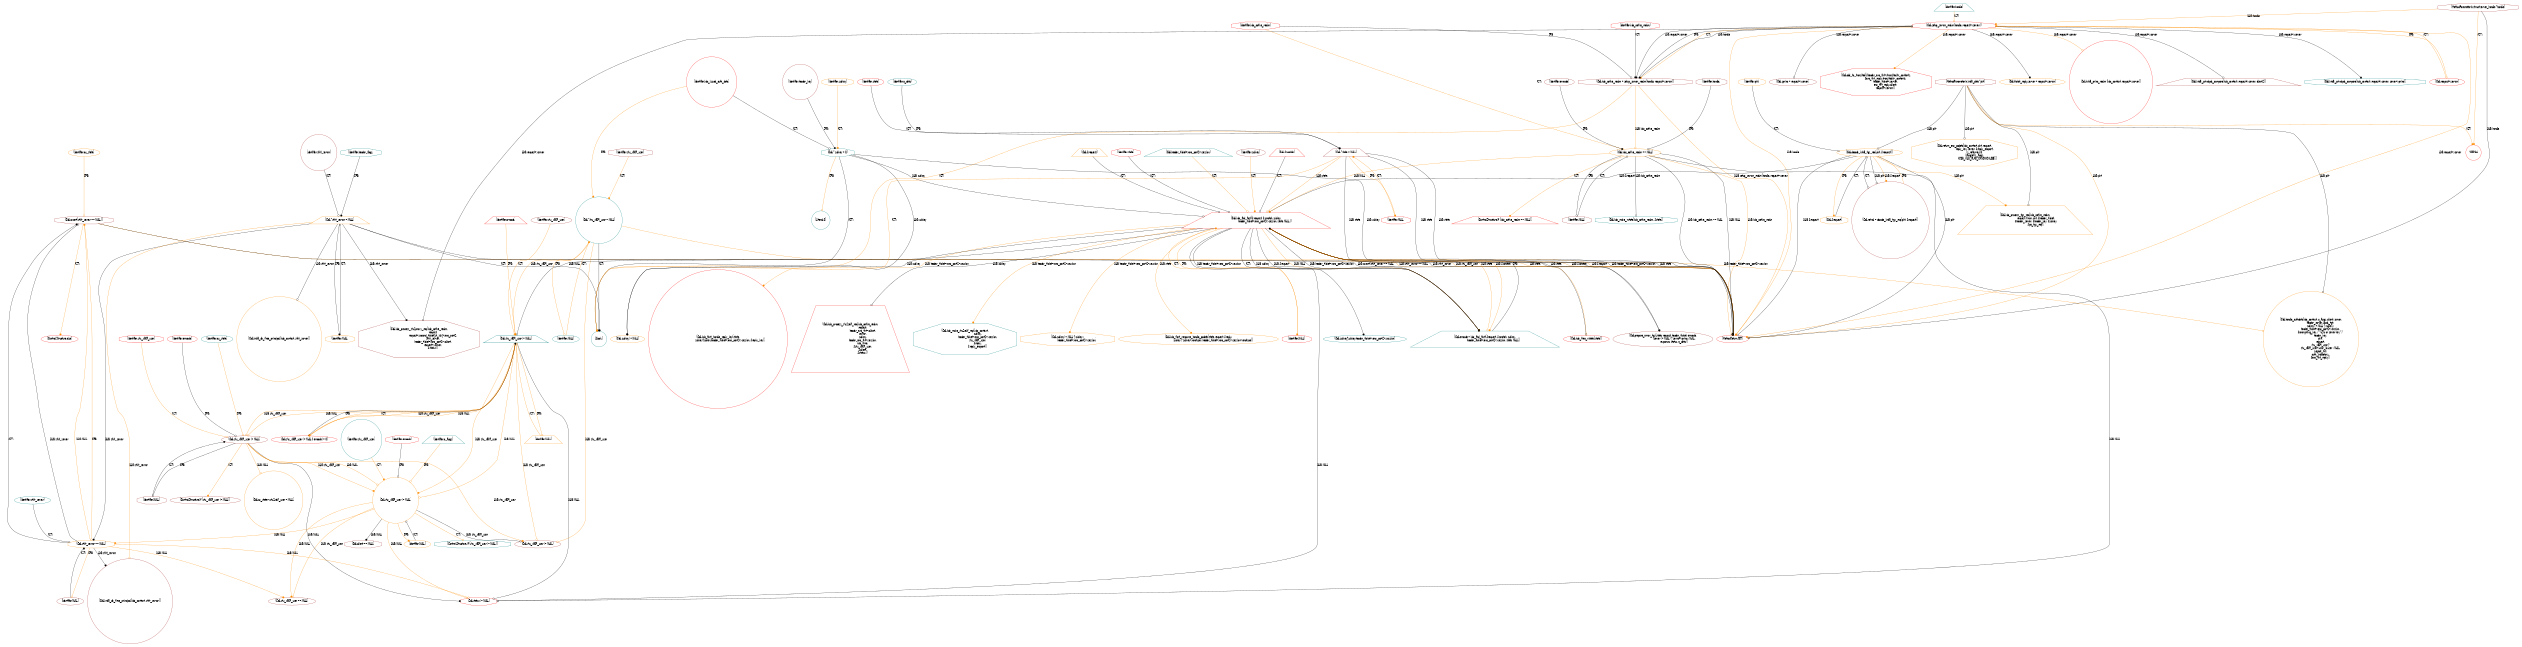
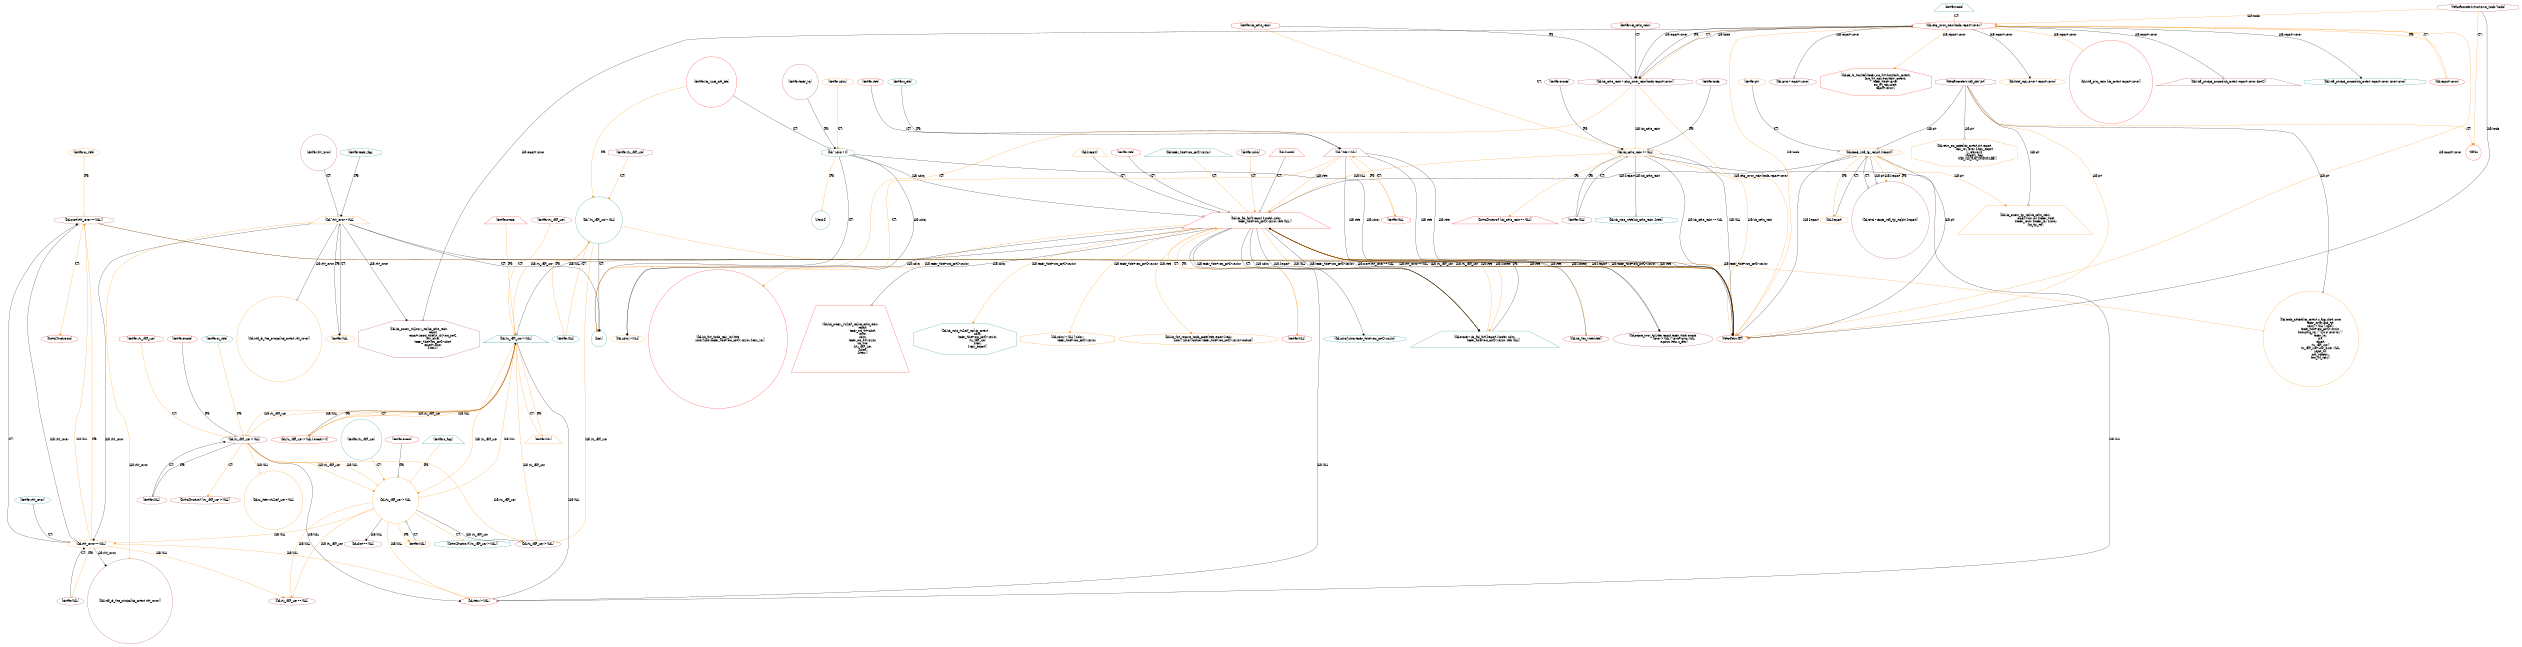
(1577, 176) -> (1577, 176)
(1442, 264) -> (1442, 264)
